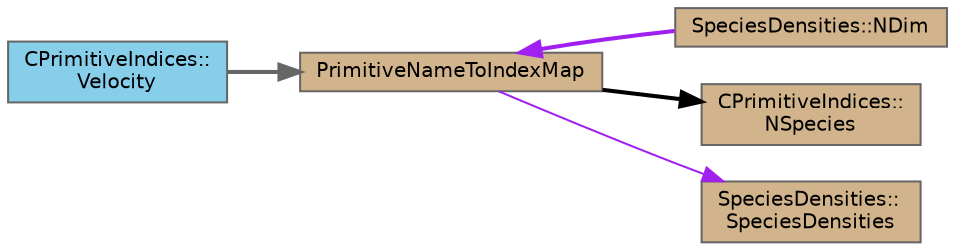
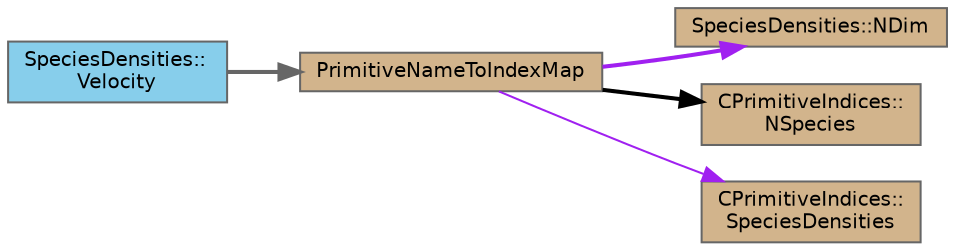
(607, 39) -> (662, 59)
(118, 72) -> (118, 72)
(811, 212) -> (811, 212)
